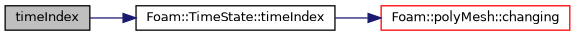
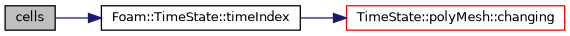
(47, 18) -> (30, 18)
(475, 18) -> (456, 18)
